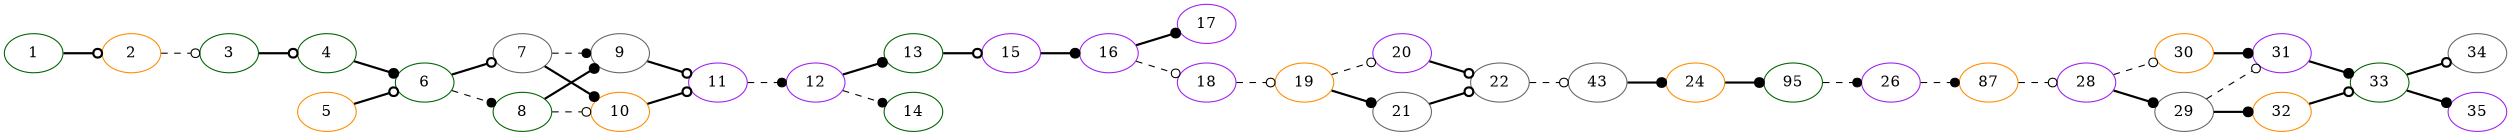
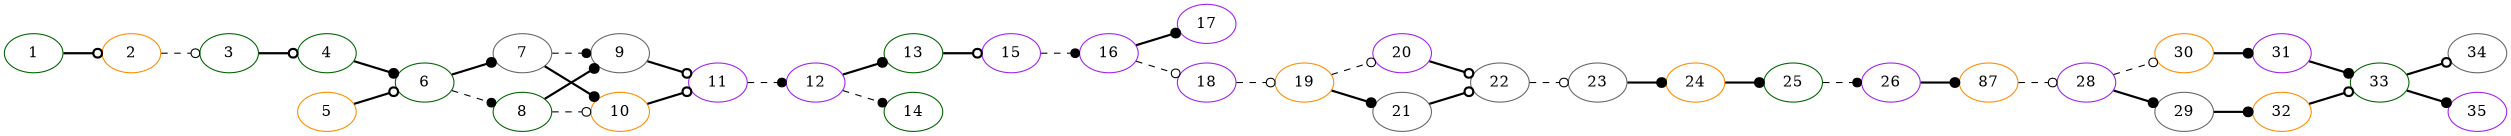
(1056, 53) -> (1056, 53)
(469, 69) -> (469, 69)
(1598, 83) -> (1598, 83)
(1793, 83) -> (1793, 83)
(1936, 83) -> (1936, 83)
(2229, 85) -> none
